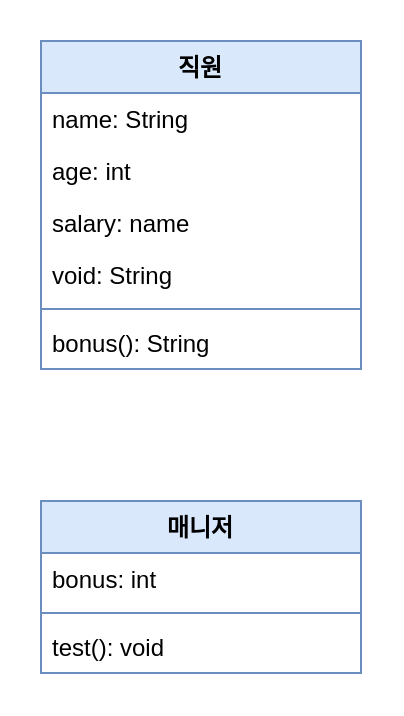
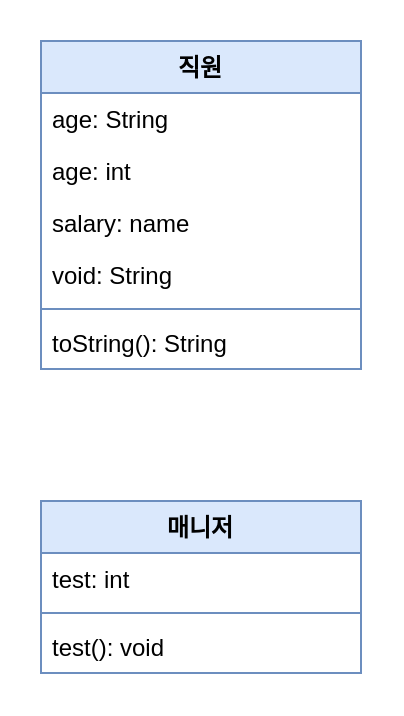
(123, 120) -> (117, 120)
(143, 344) -> (160, 344)
(110, 580) -> (103, 580)
